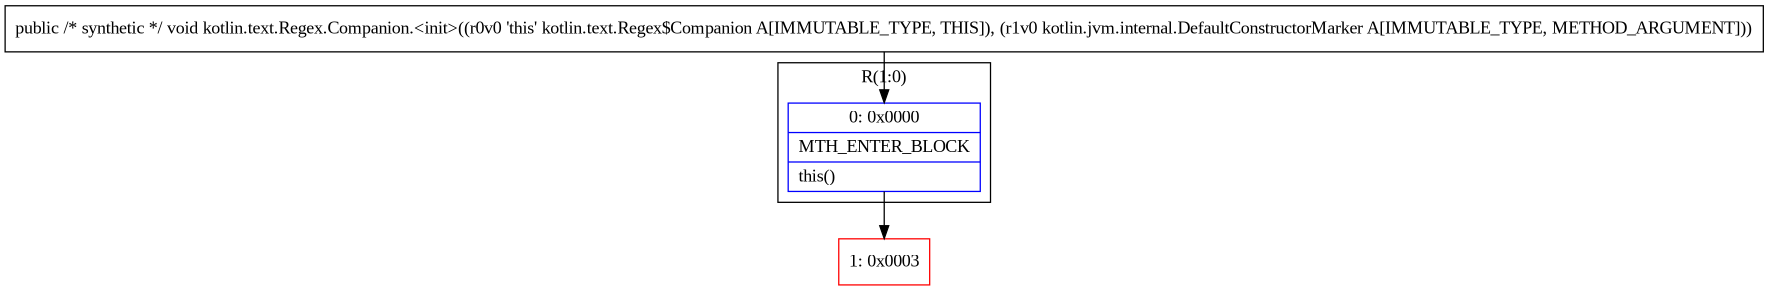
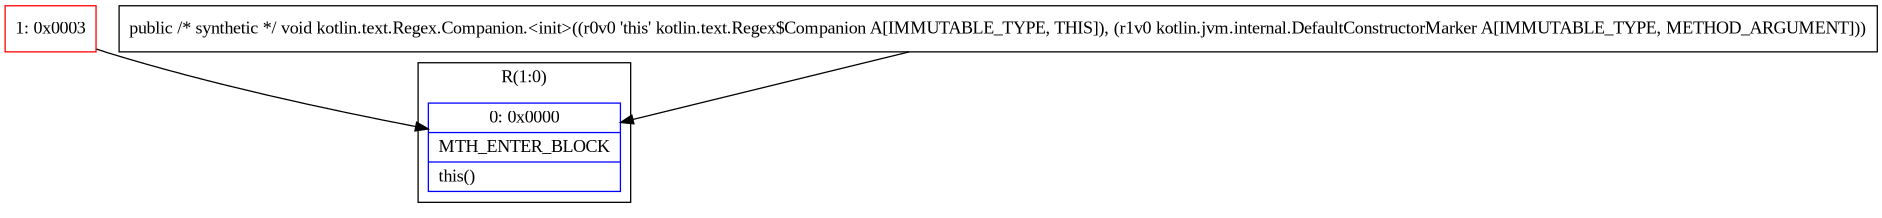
(884, 210) -> (255, 92)
